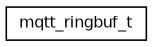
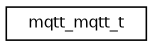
(76, 24) -> (76, 24)
